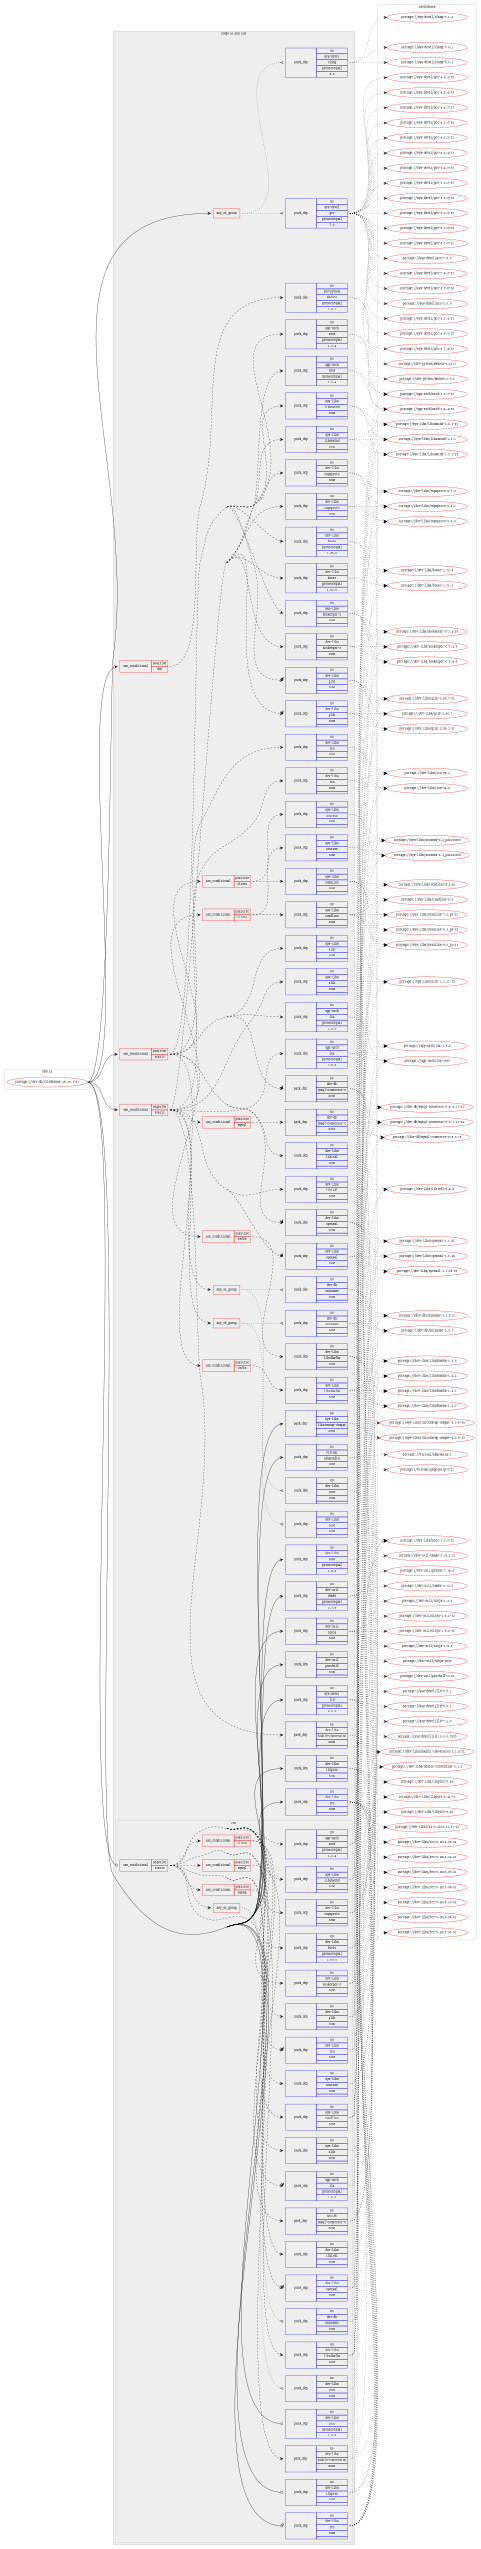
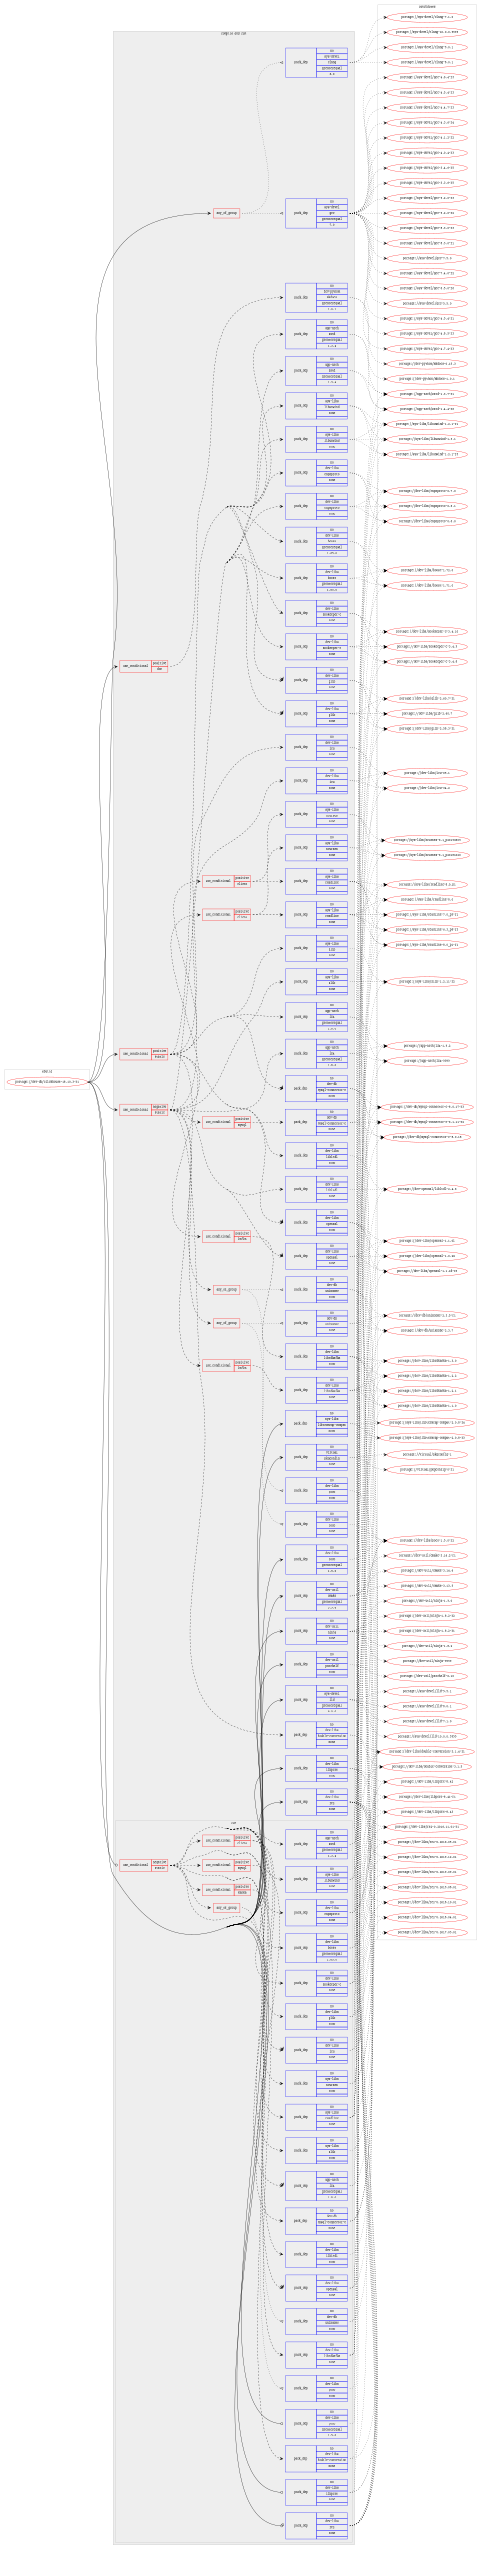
none -> (427, 32)
(427, 1189) -> (427, 1189)
(427, 1571) -> (427, 1571)
